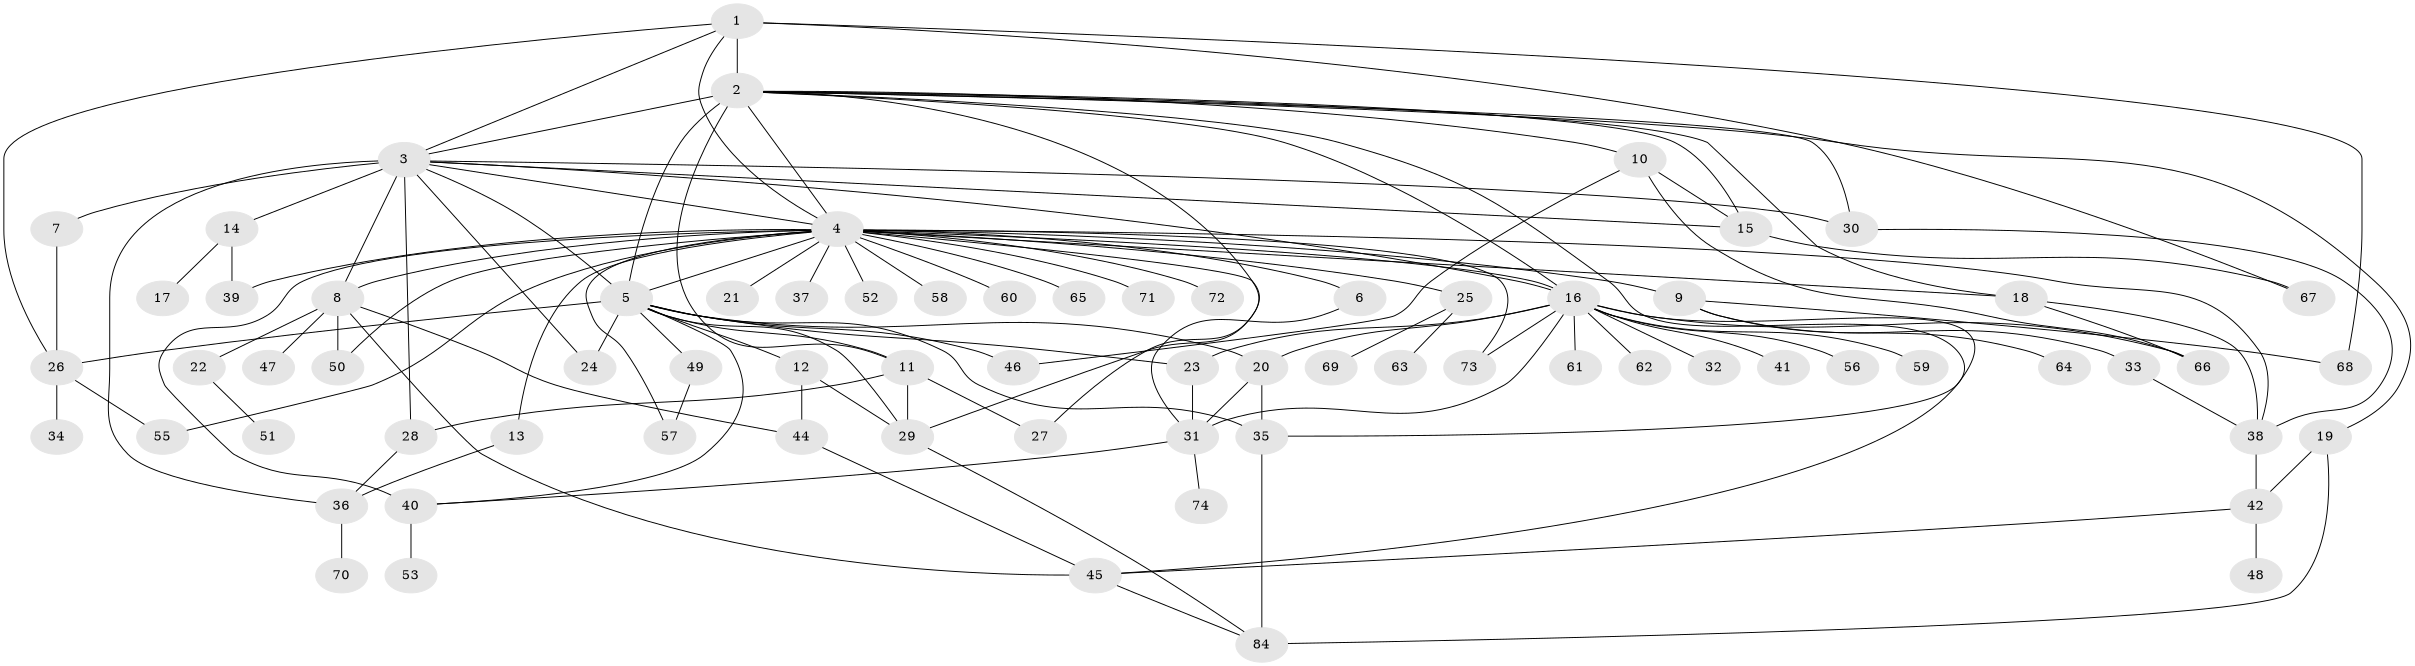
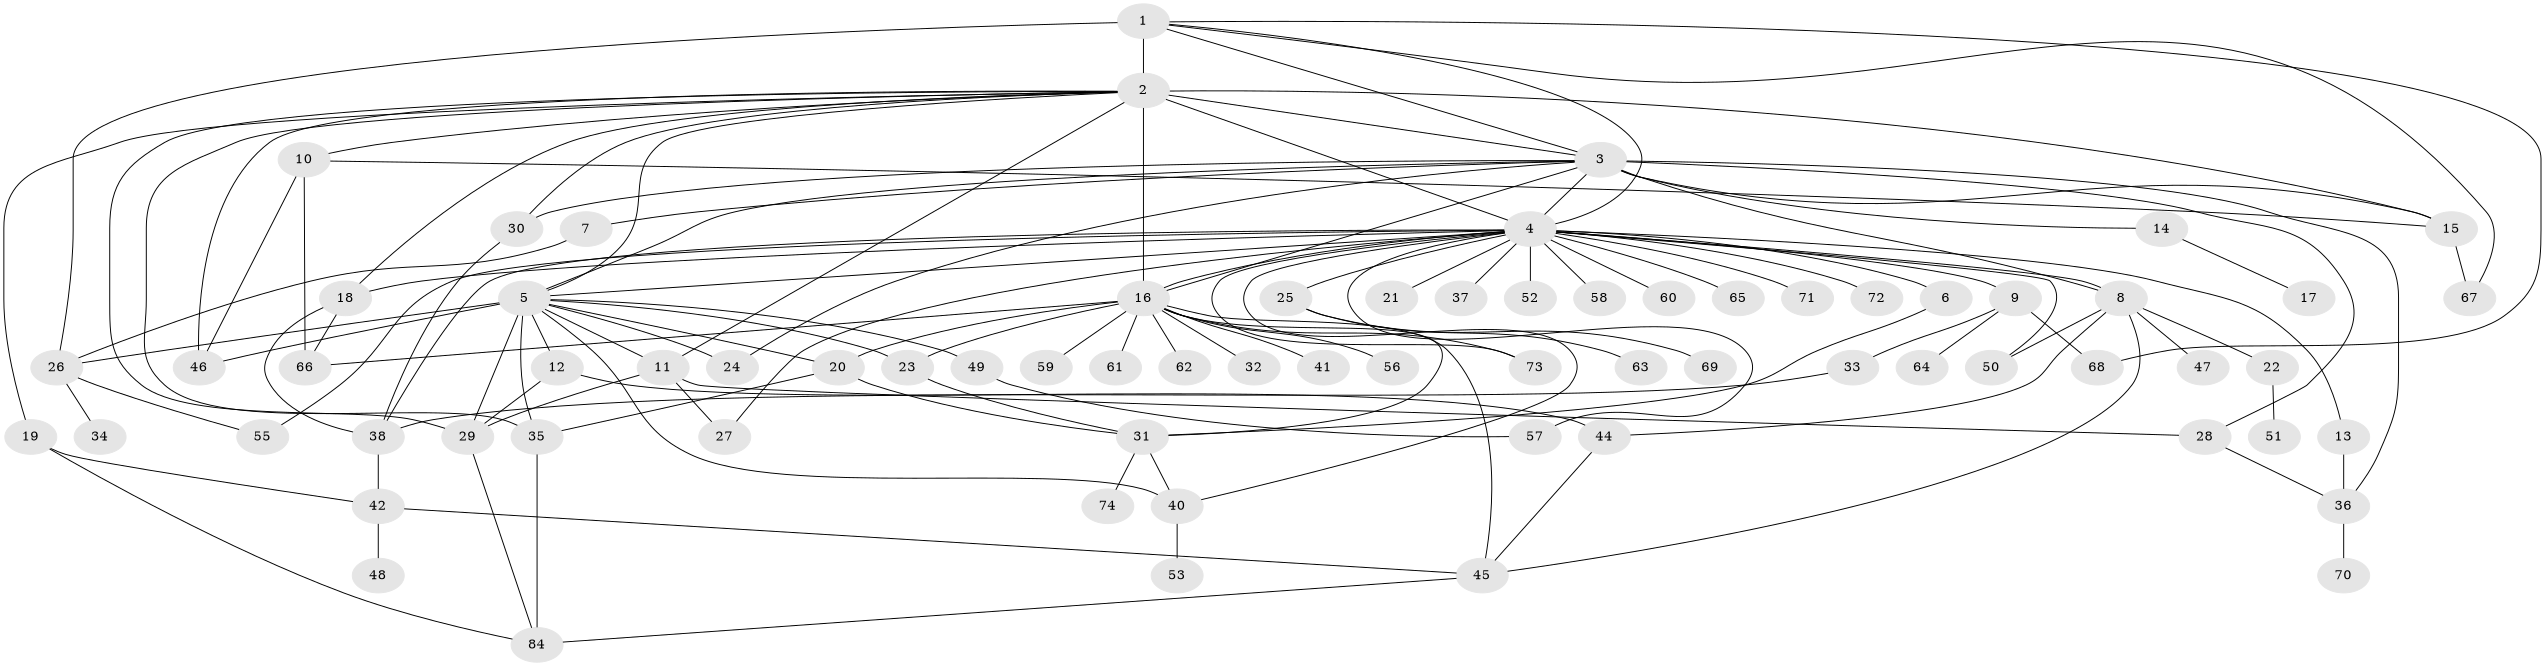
none -> (578, 101)
(232, 298) -> none
